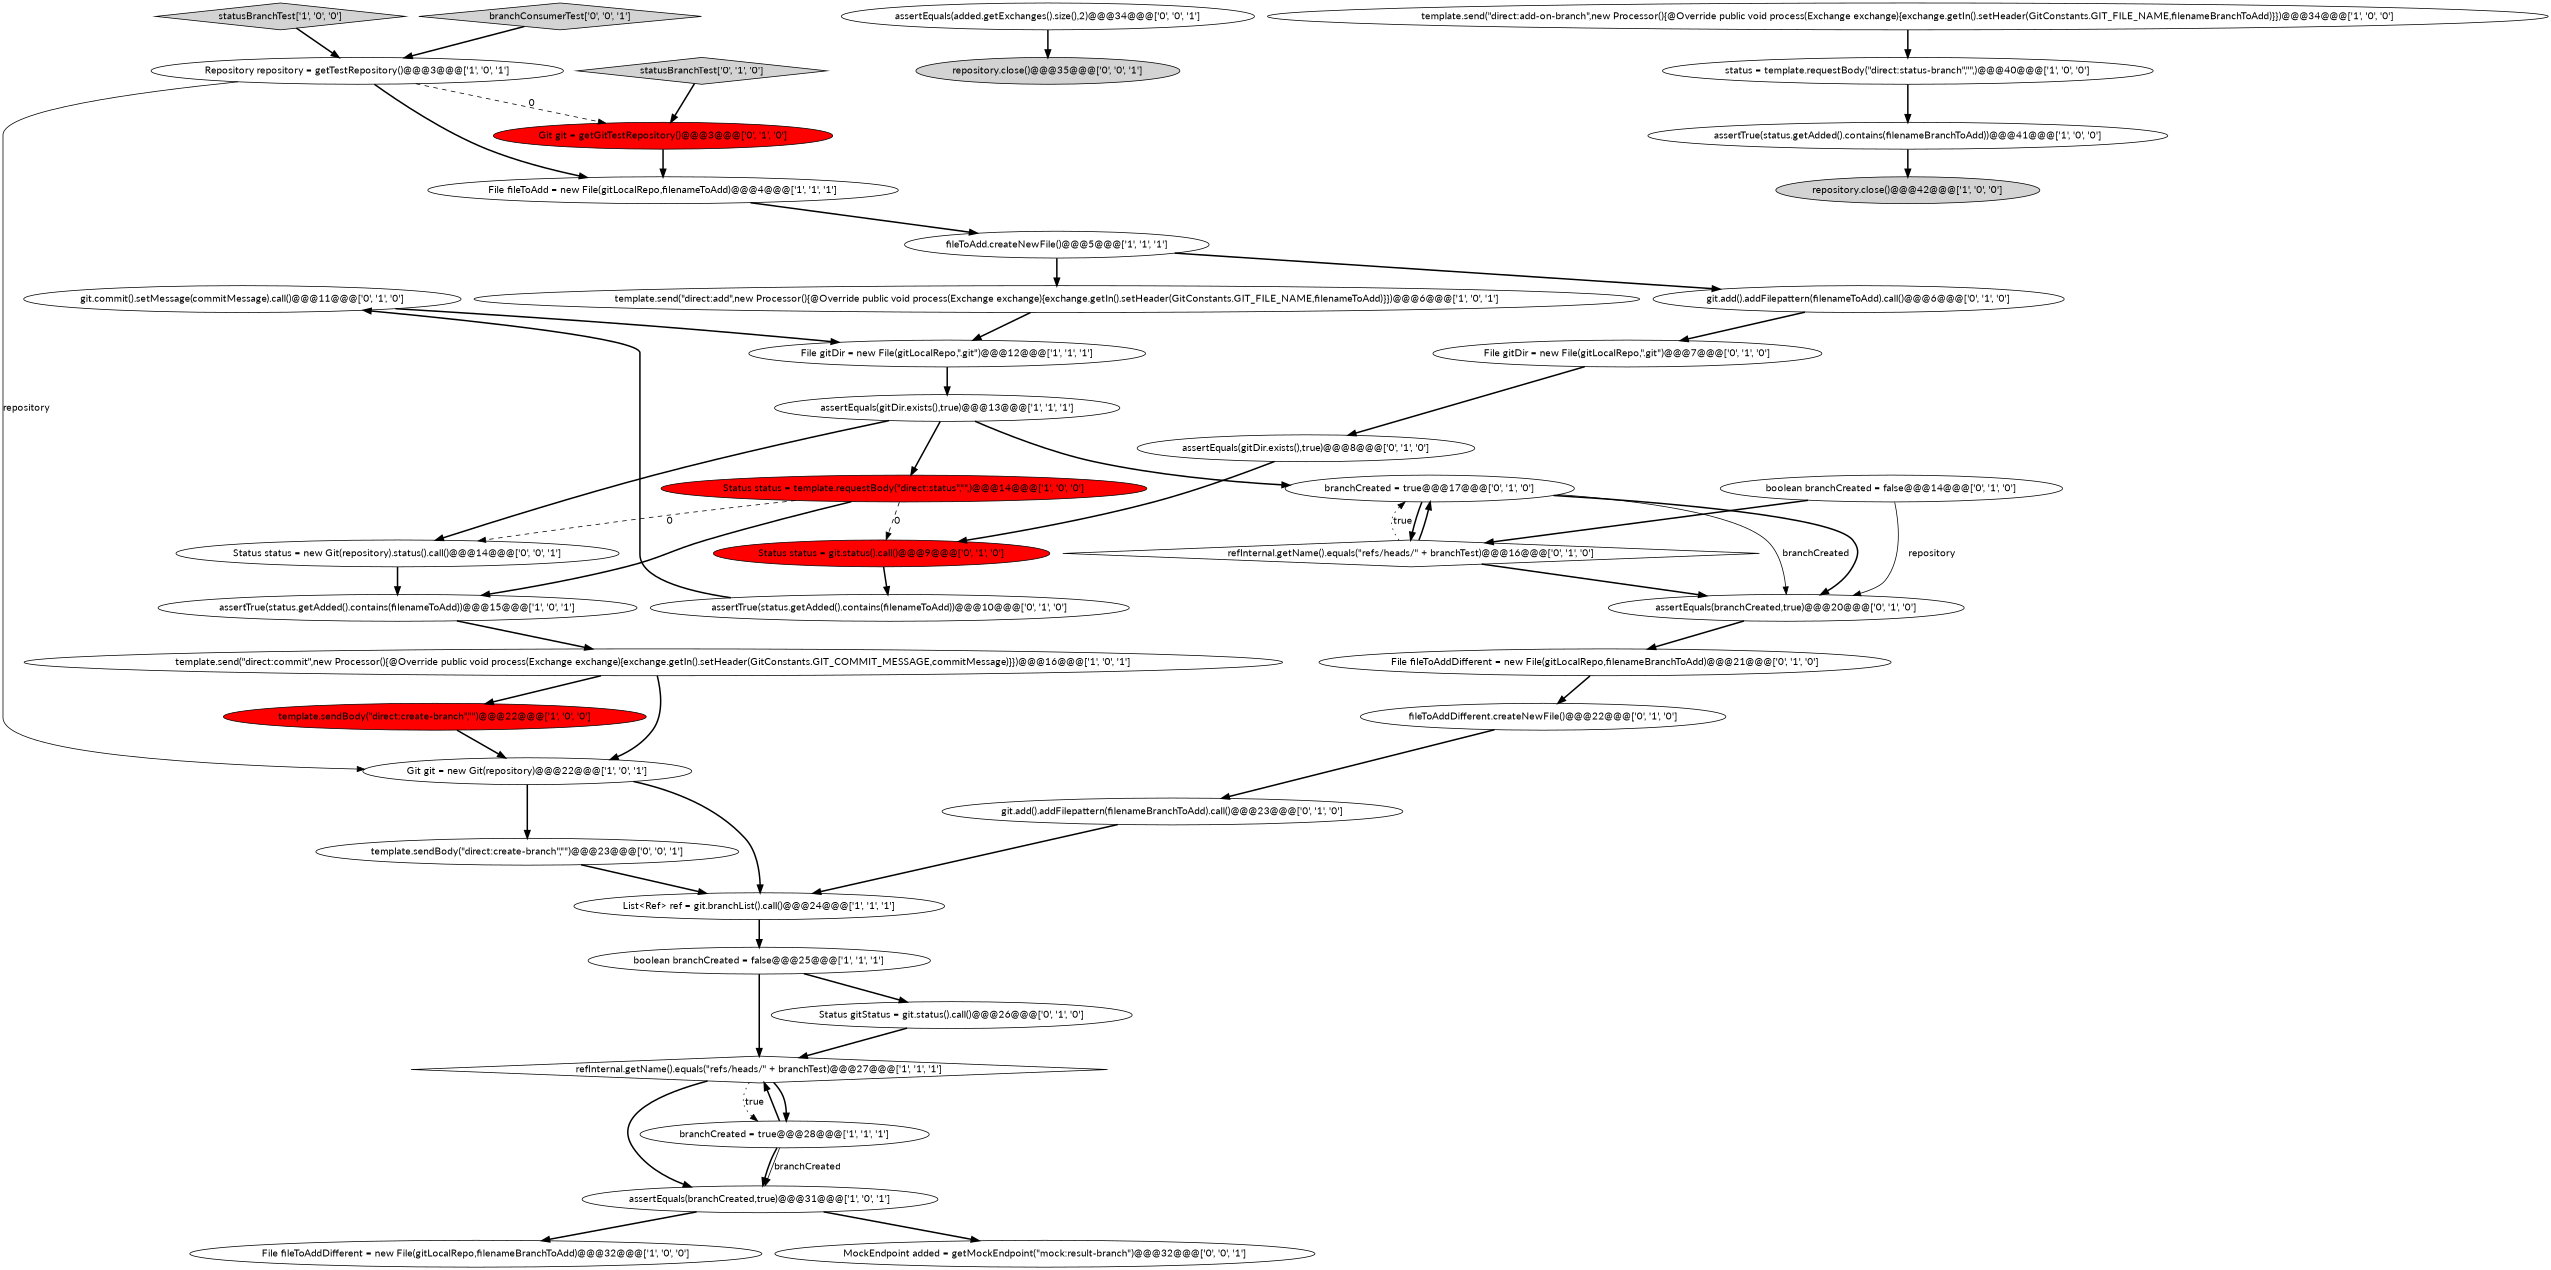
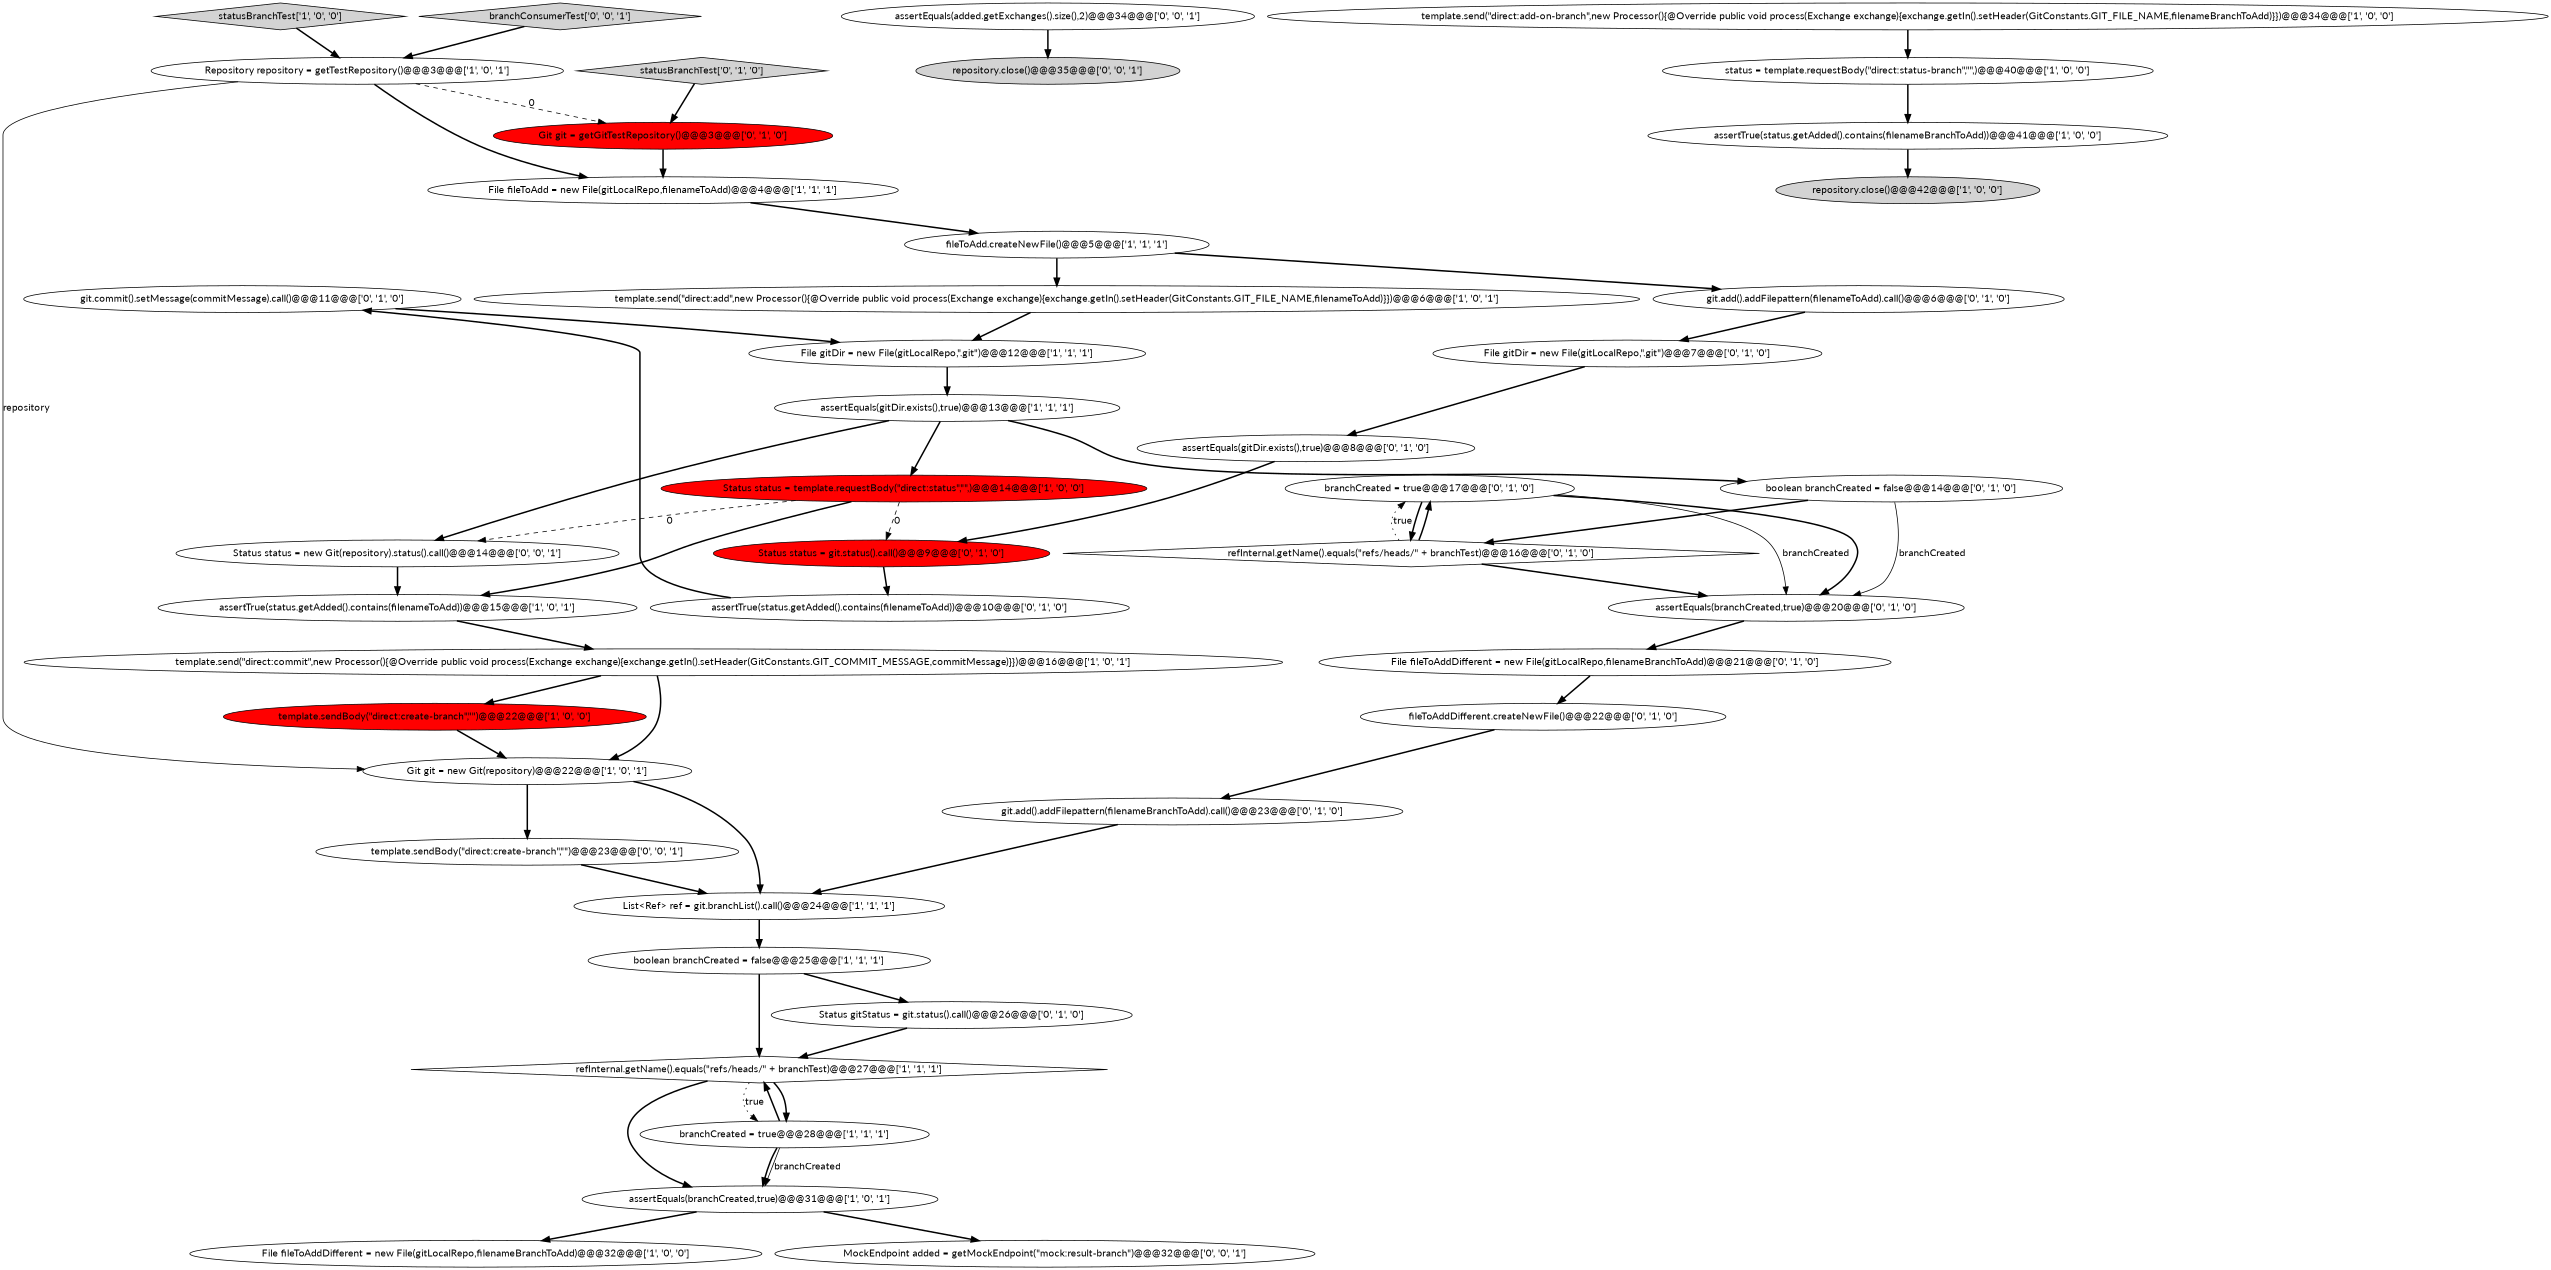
(1125, 468) -> (1369, 475)
(1932, 553) -> (1932, 553)
